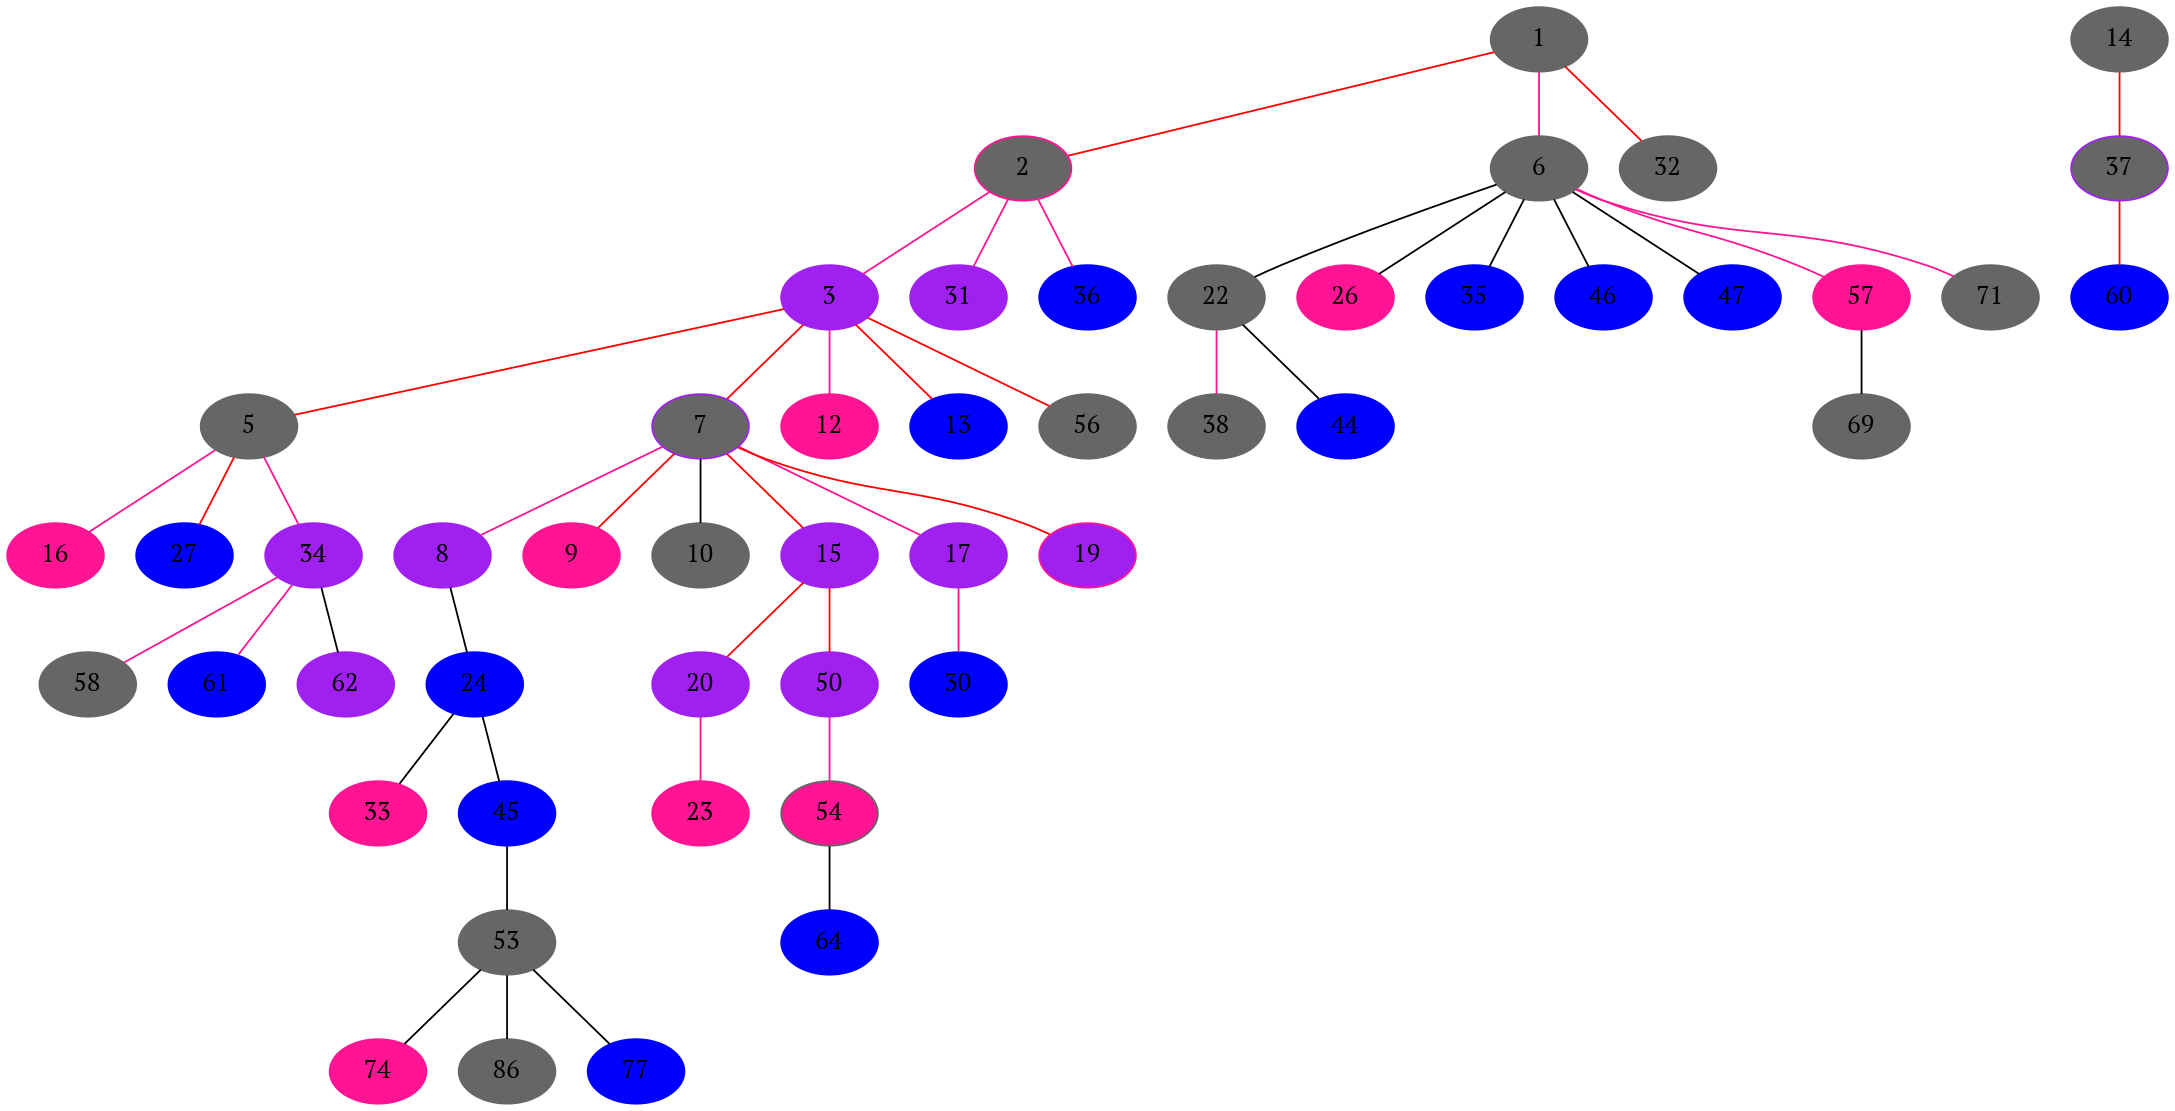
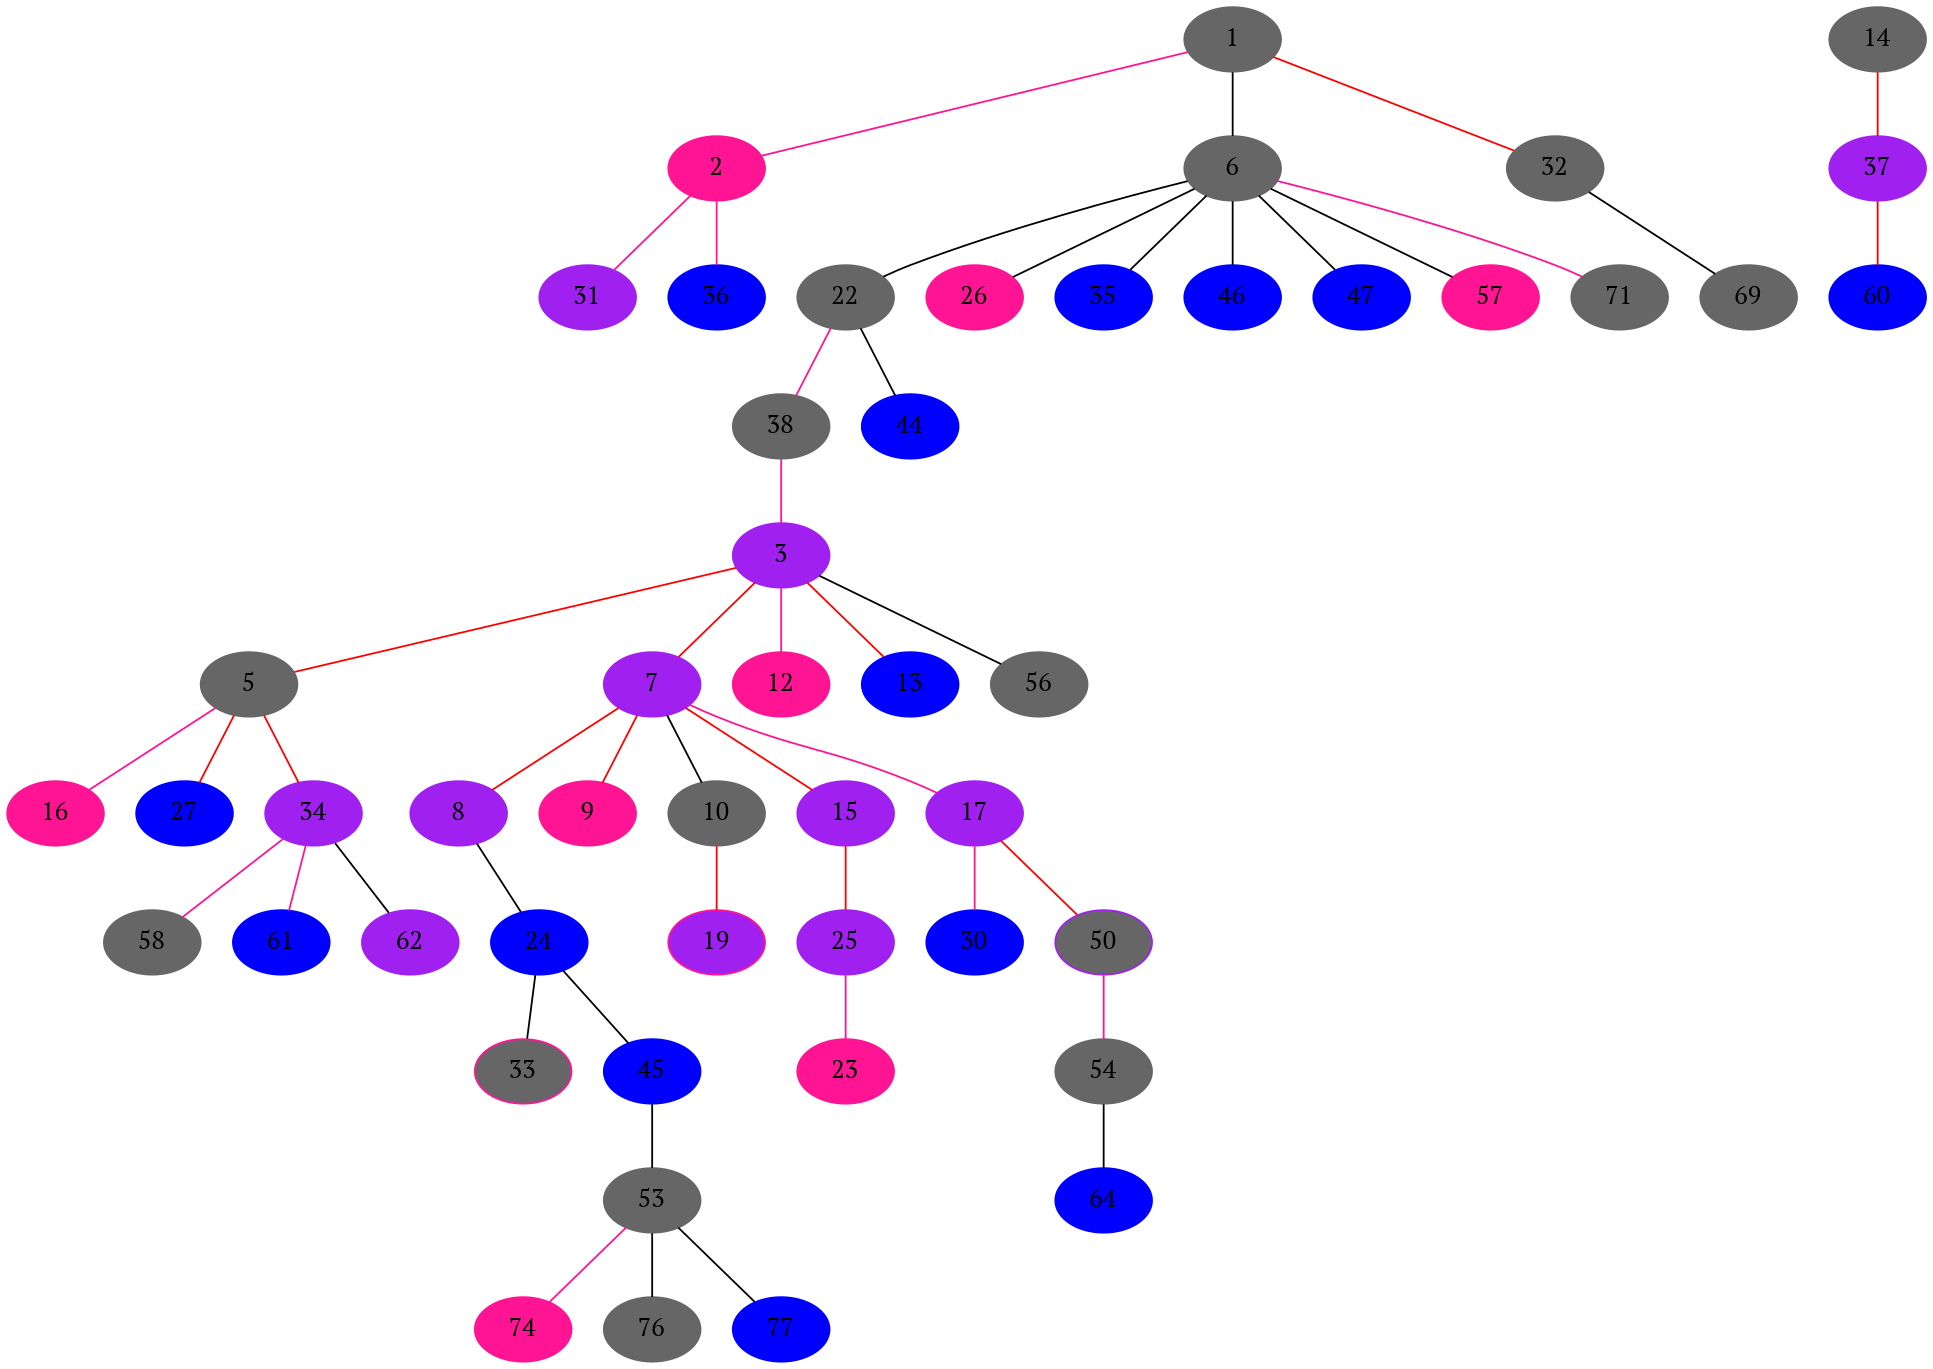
(1281, 104) -> (975, 104)
(1539, 104) -> (1233, 104)
(1023, 168) -> (717, 168)
(2120, 168) -> (1878, 168)
(926, 233) -> (781, 491)
(1726, 240) -> (1362, 233)
(958, 362) -> (910, 620)
(1862, 362) -> (1652, 233)
(701, 426) -> (652, 684)
(281, 491) -> (281, 749)
(572, 491) -> (555, 749)
(894, 491) -> (717, 878)
(830, 620) -> (1039, 878)
(701, 684) -> (846, 942)
(830, 684) -> (1104, 942)
(378, 813) -> (523, 1071)
(830, 813) -> (1104, 1071)
(443, 1007) -> (588, 1265)
(507, 1071) -> (652, 1329)
